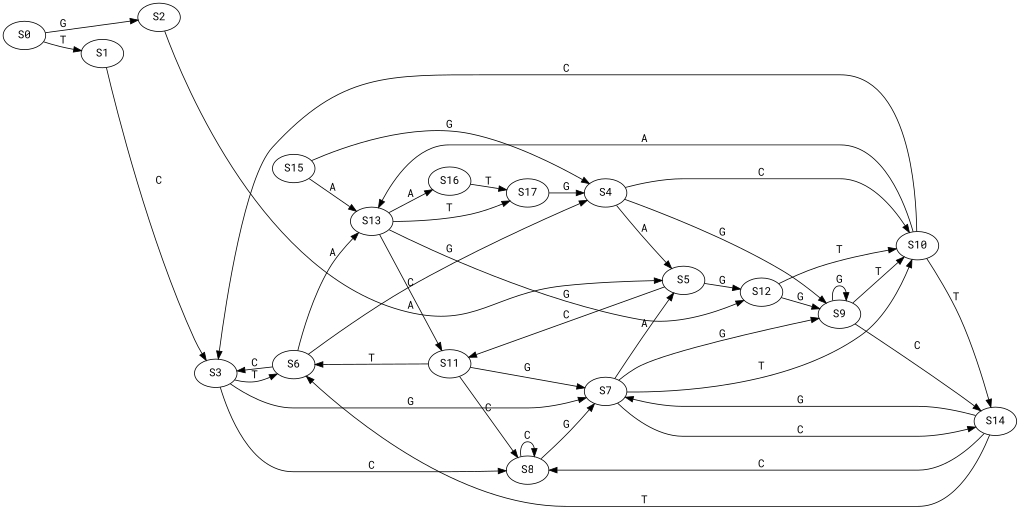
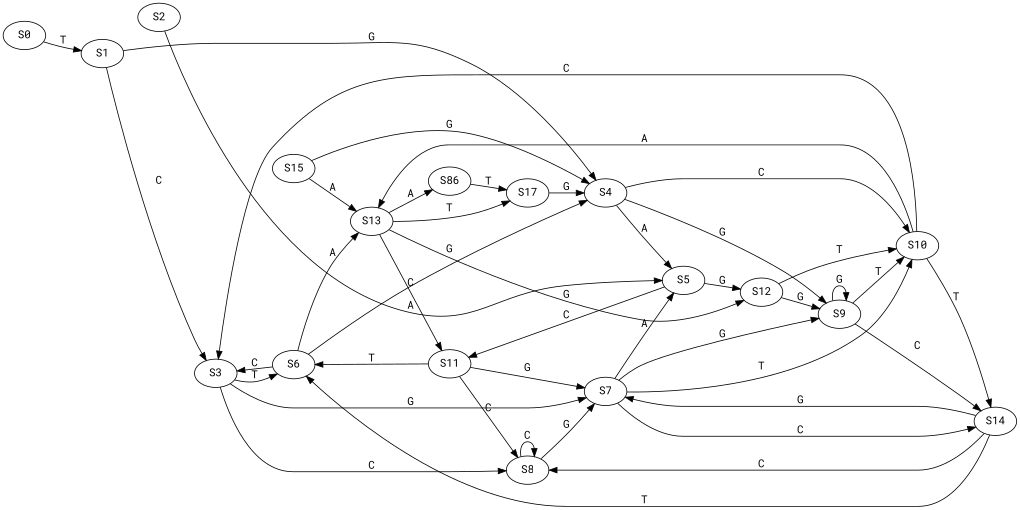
(88, 27) -> none
none -> (381, 43)
(450, 181) -> (450, 181)
